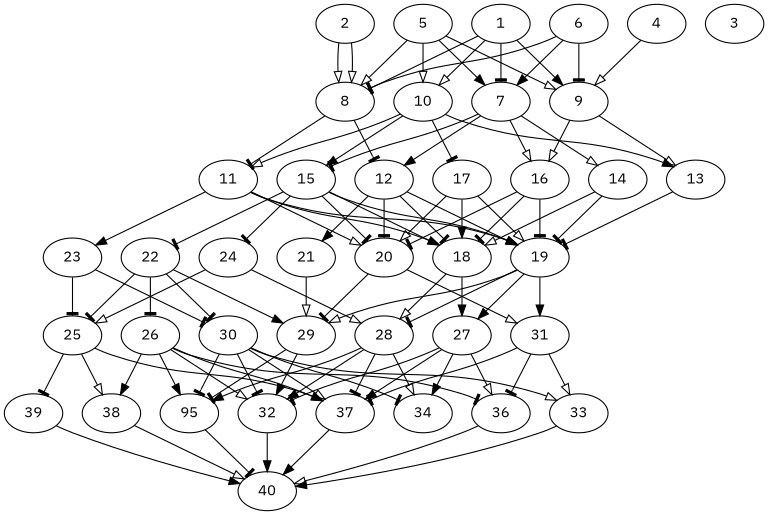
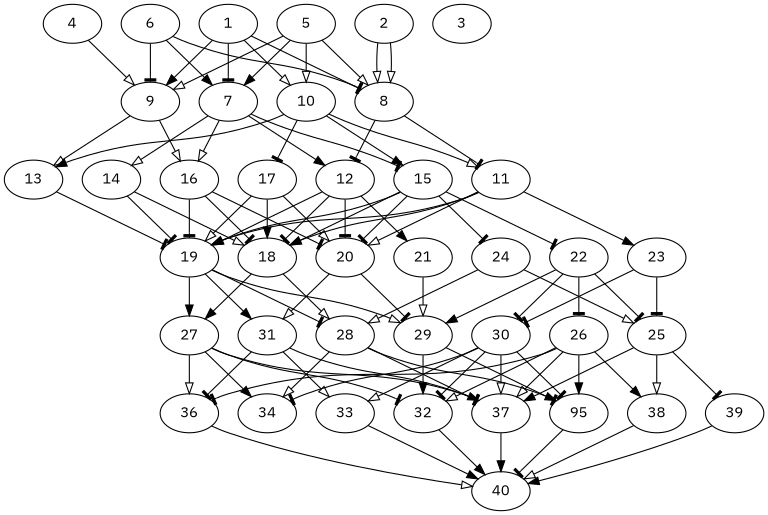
(342, 364) -> none
